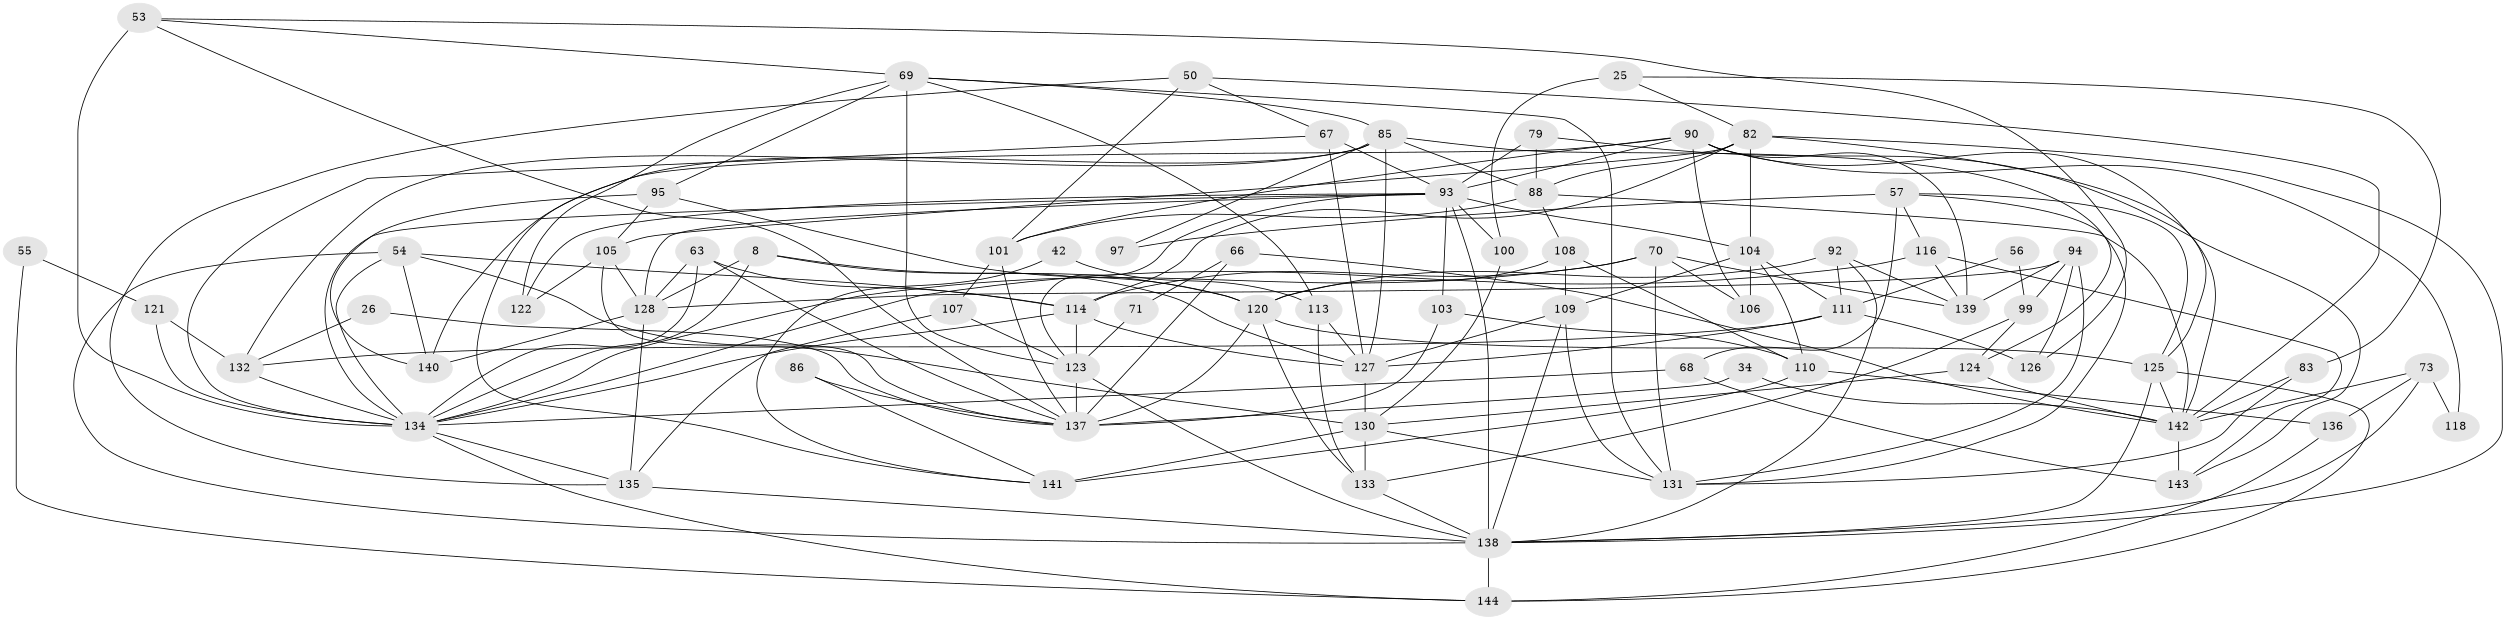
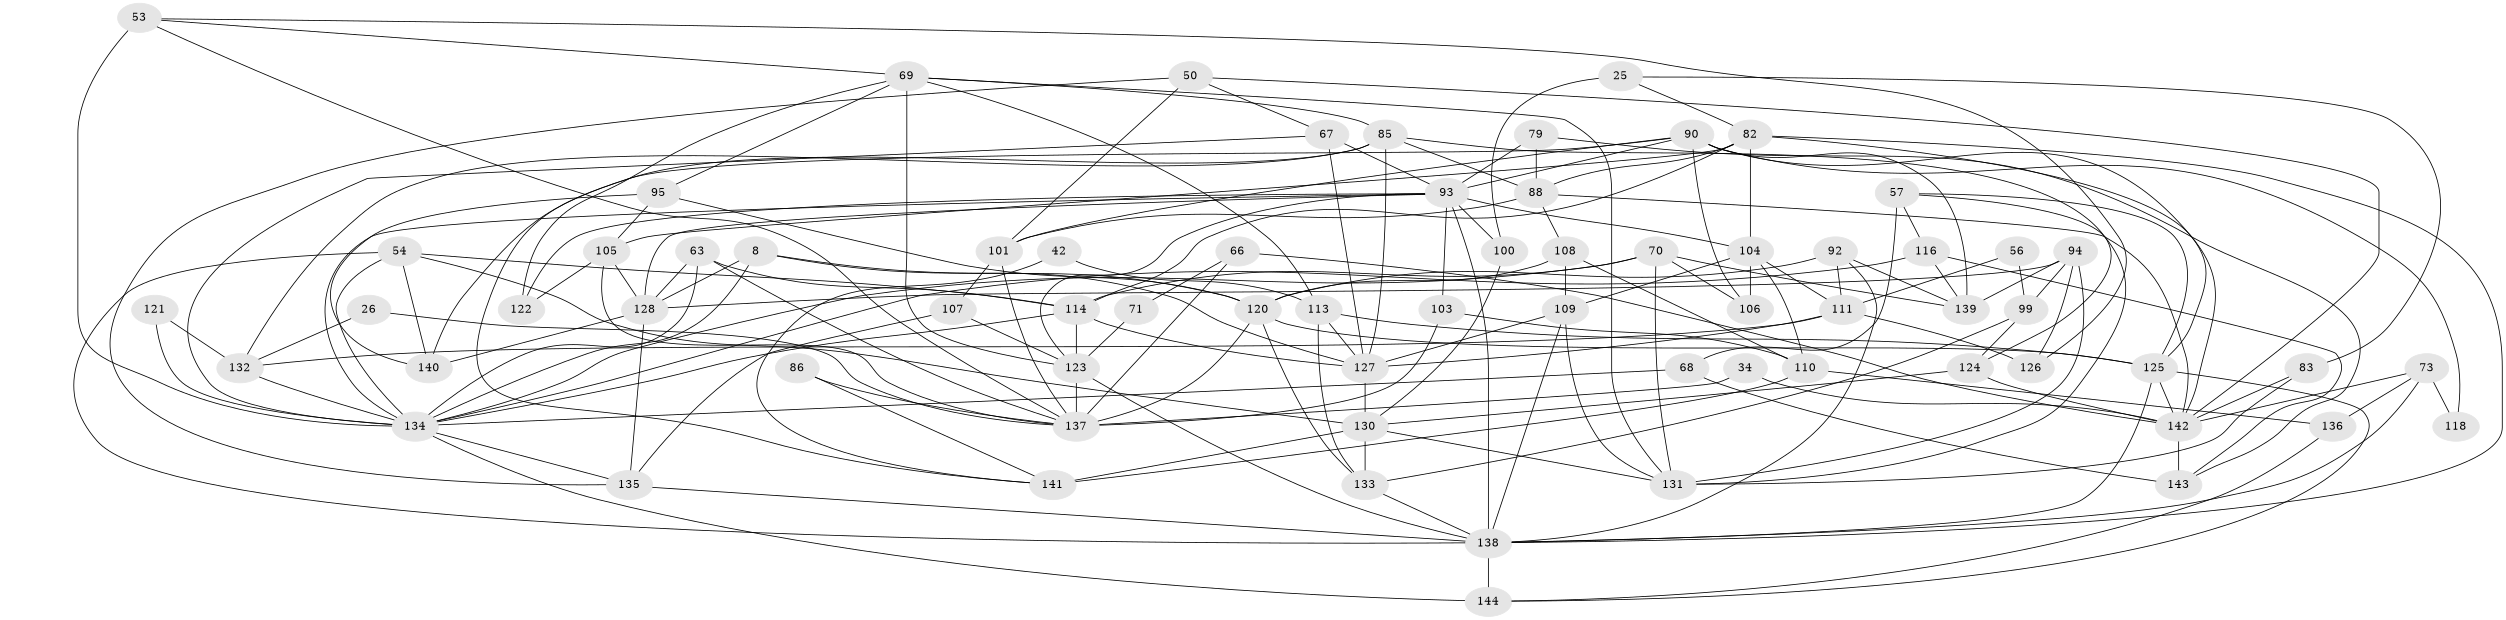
(25, 251) -> none
(1118, 251) -> none
none -> (1816, 340)
